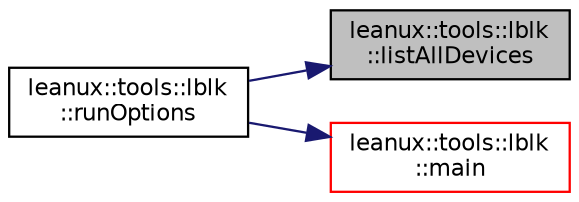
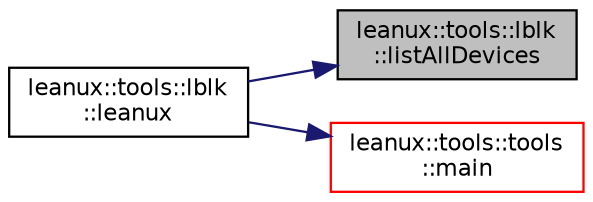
(129, 102) -> (129, 102)
(450, 157) -> (457, 157)
